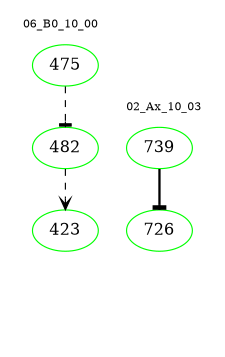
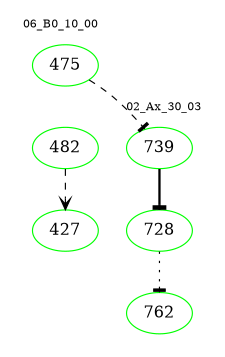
(65, 104) -> (124, 107)
(164, 107) -> (164, 107)
(65, 231) -> (65, 231)
(159, 231) -> (159, 231)
none -> (159, 313)
